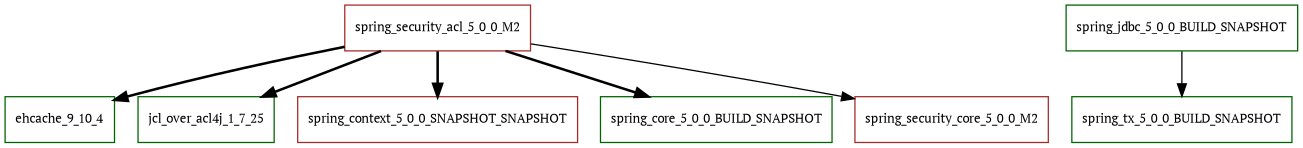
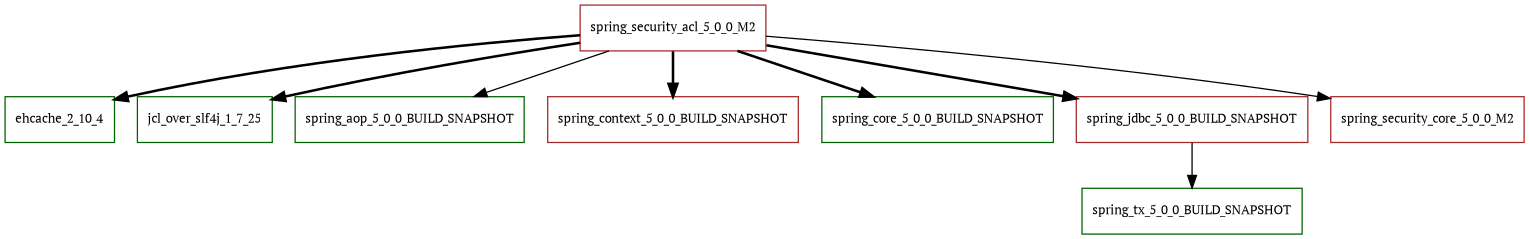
(1182, 28) -> (1192, 120)
none -> (915, 71)
(60, 120) -> (60, 120)
(206, 120) -> (205, 120)
none -> (410, 120)
(438, 120) -> (673, 120)
